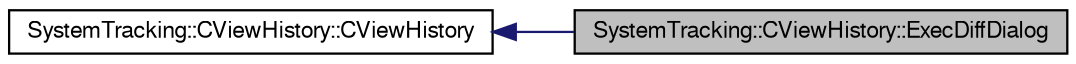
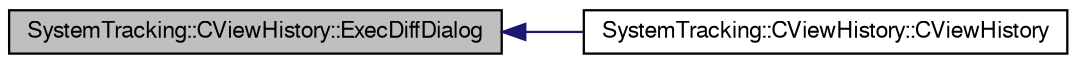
(545, 32) -> (555, 32)
